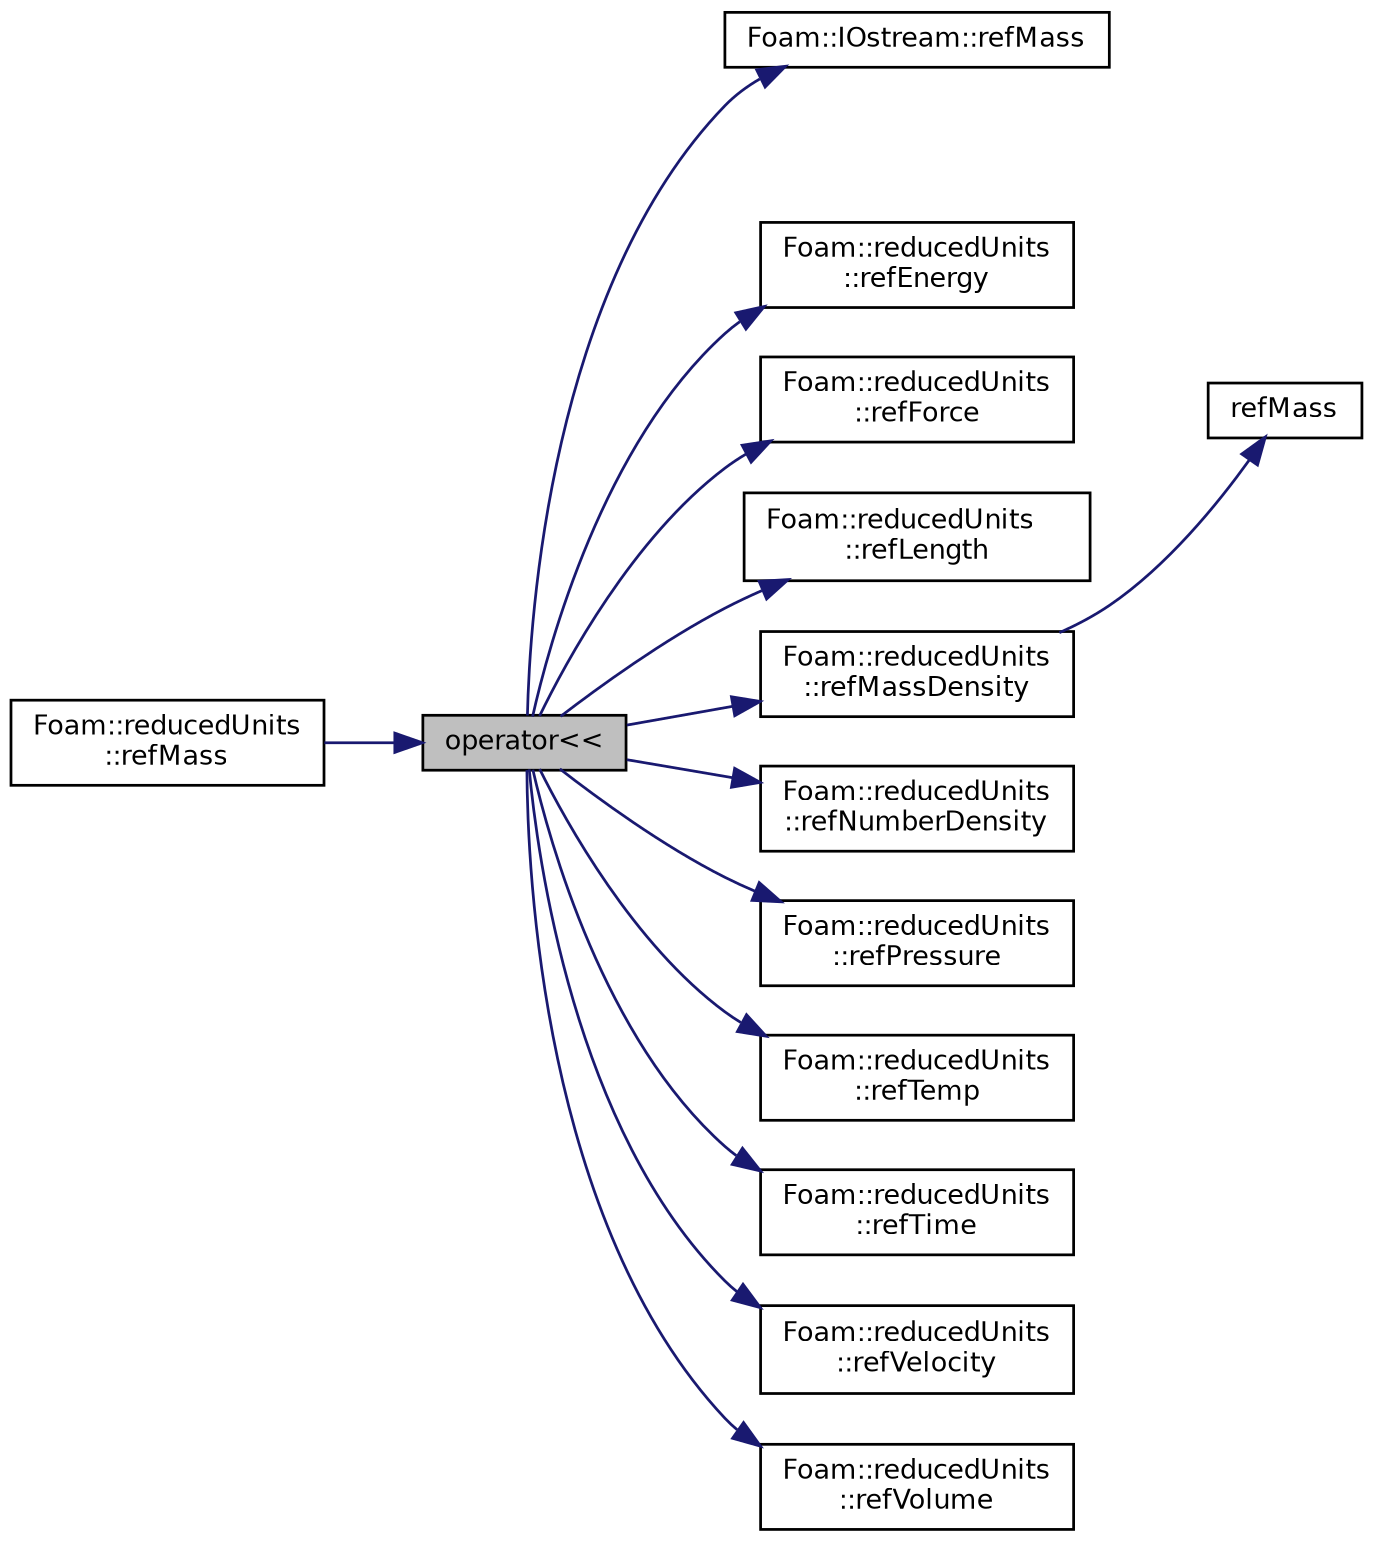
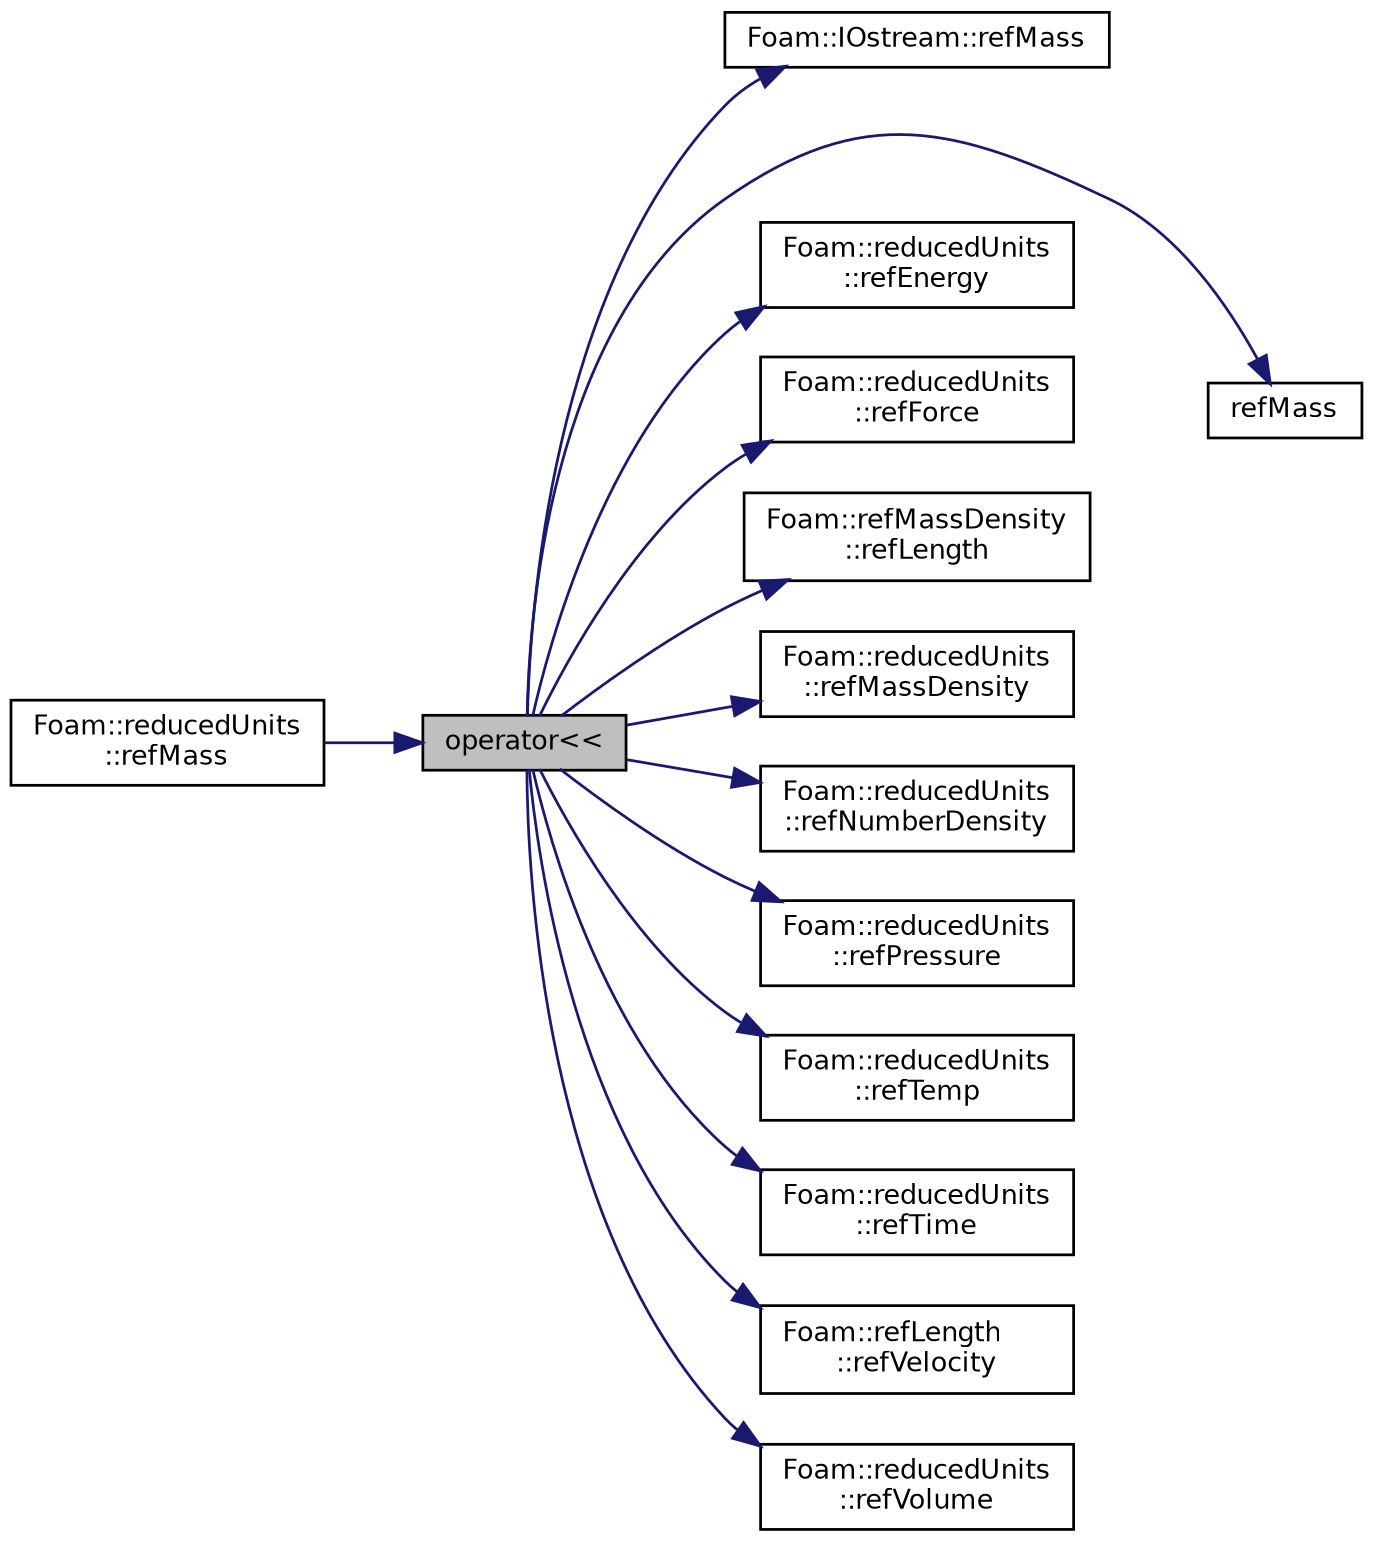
(917, 537) -> (917, 537)
(1165, 559) -> (750, 183)
(917, 1350) -> (917, 1350)
